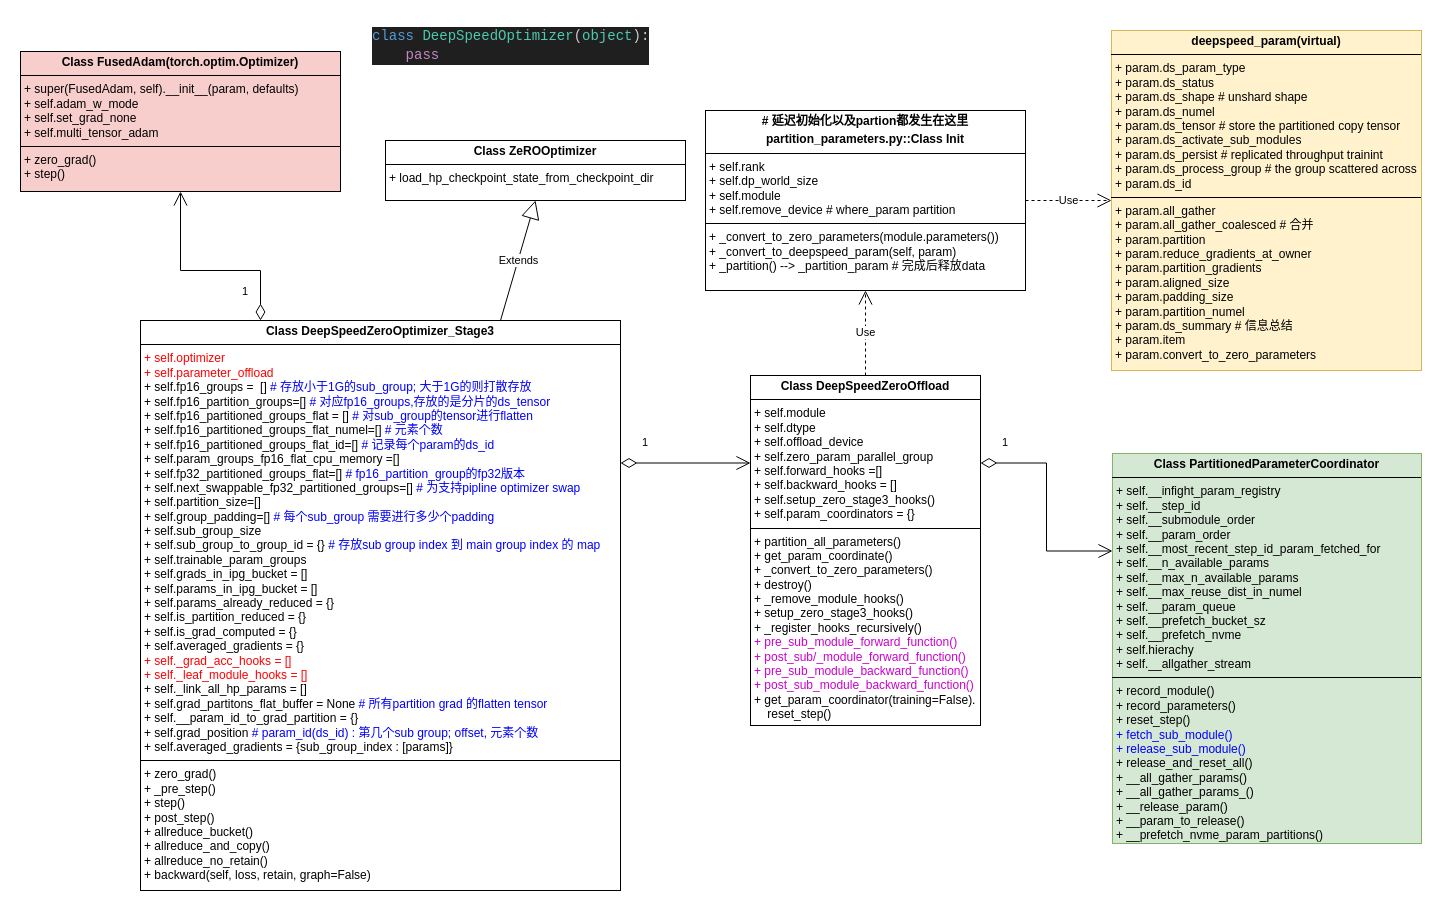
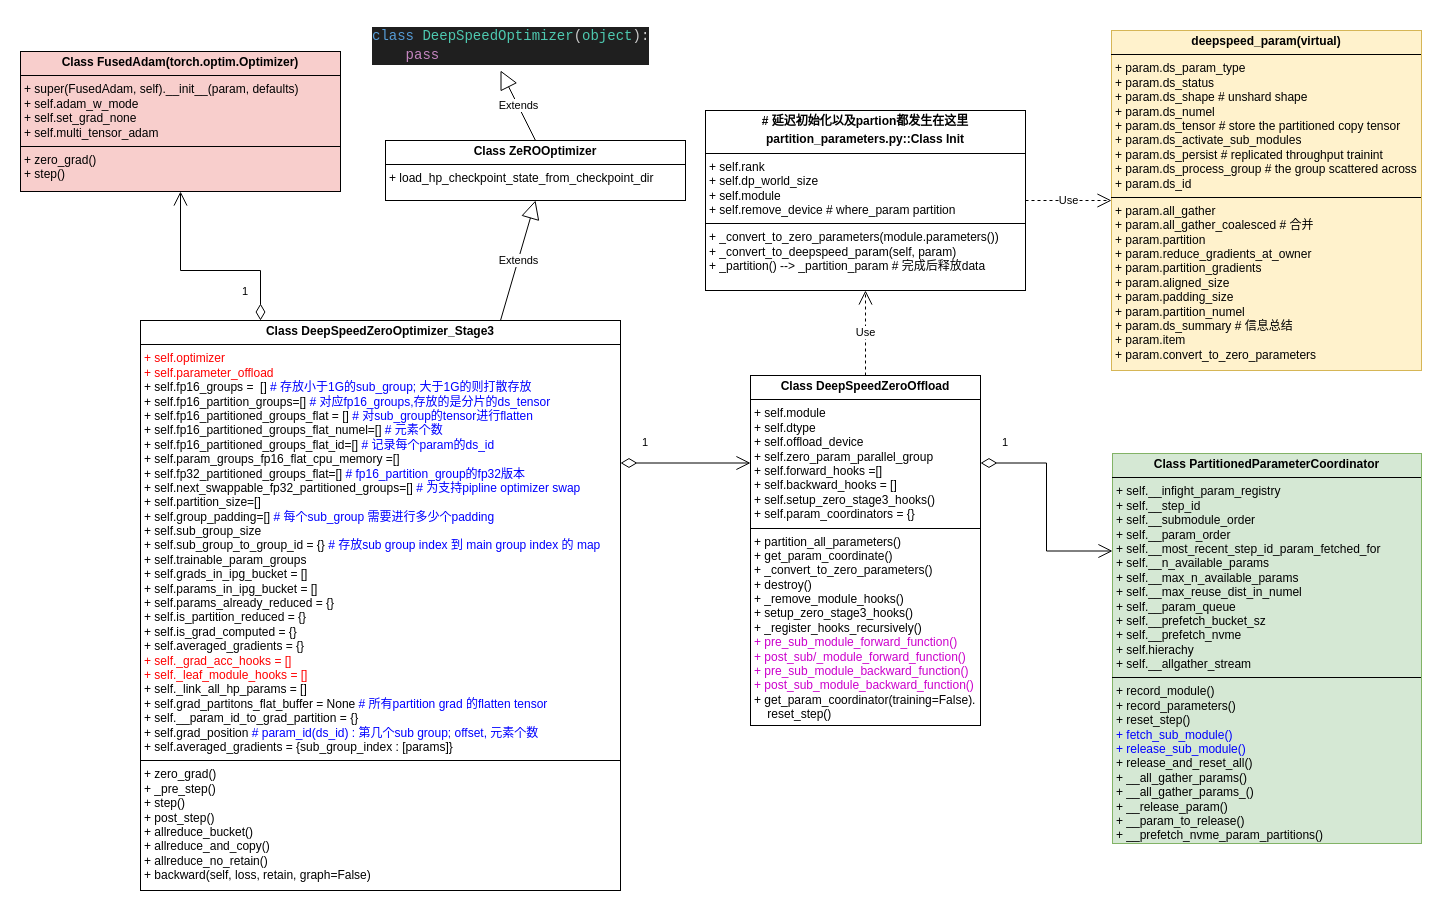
none -> (522, 114)
